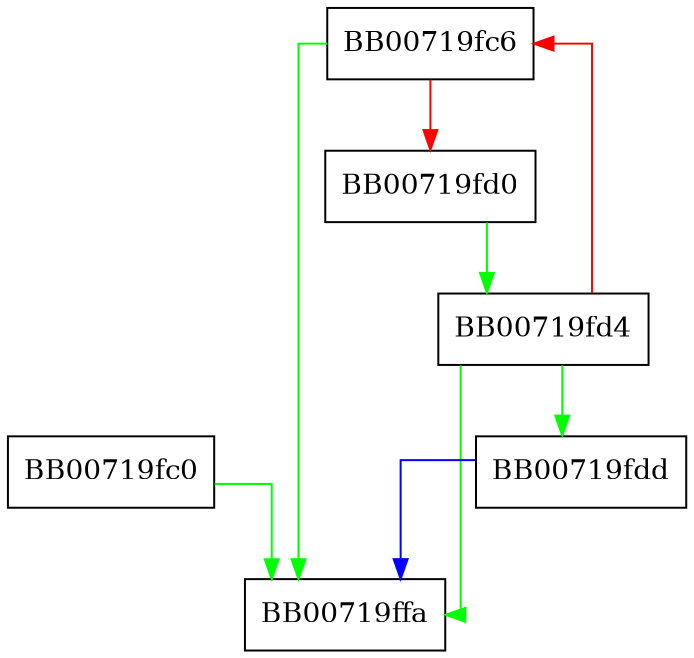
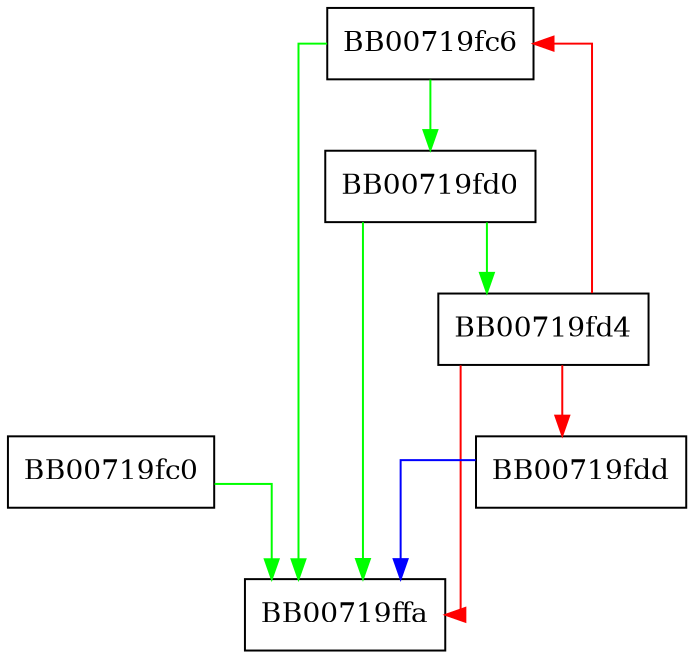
(430, 105) -> (430, 105)
(562, 390) -> (562, 390)
none -> (363, 391)
(461, 491) -> (461, 491)
